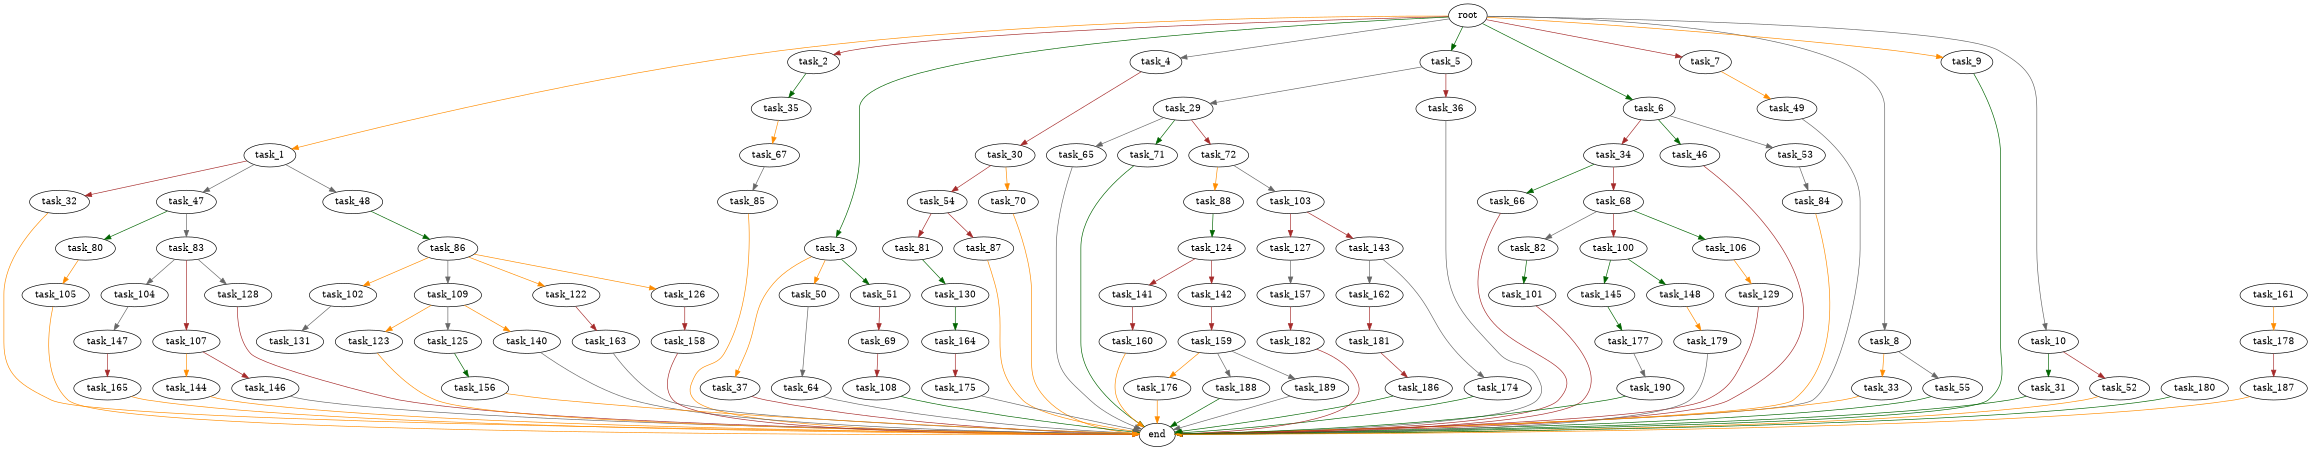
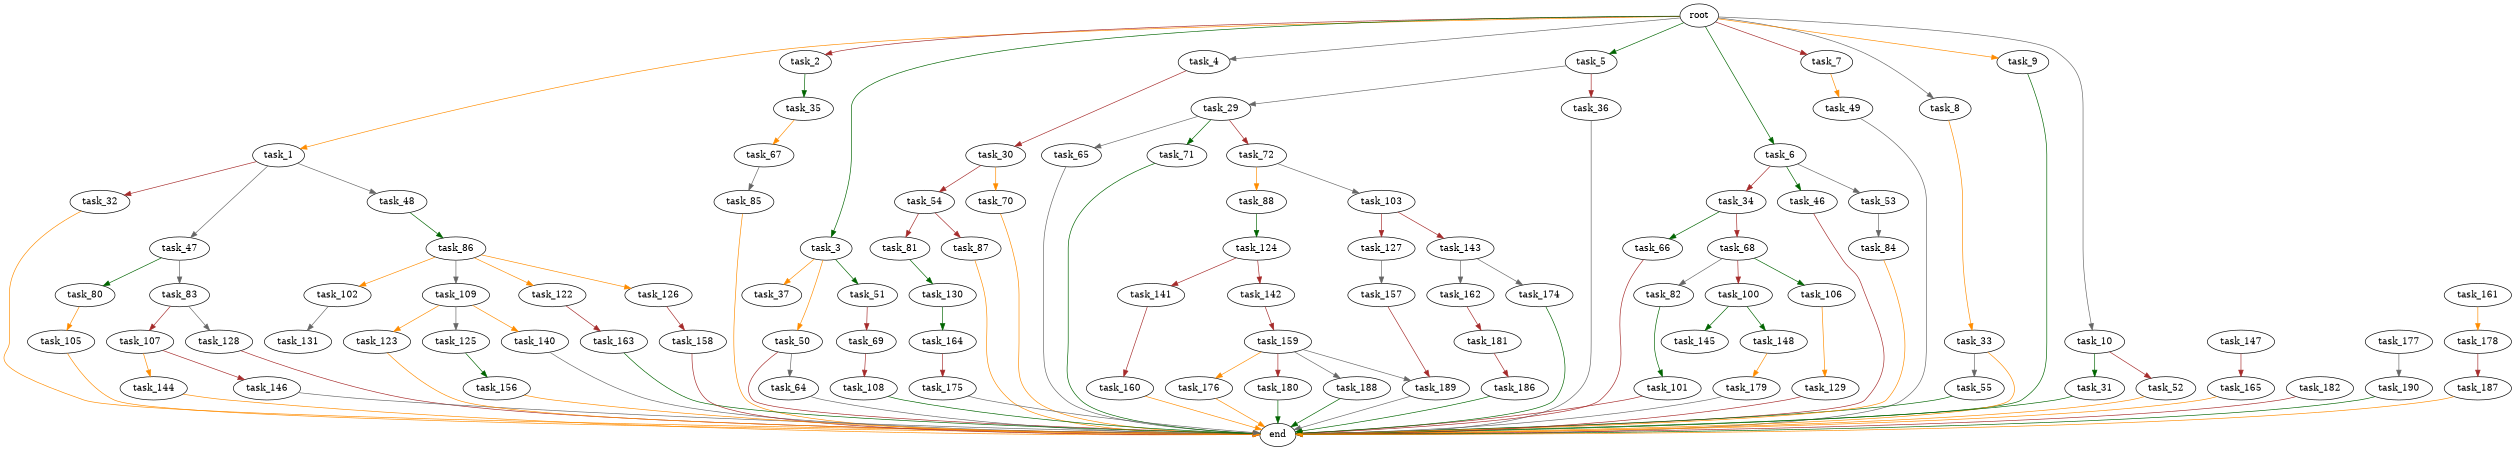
(135, 295) -> none
(1291, 315) -> (1407, 339)
(1613, 316) -> none
none -> (1278, 362)
(1916, 363) -> (1974, 362)
(903, 420) -> (972, 423)
(863, 422) -> (930, 422)
